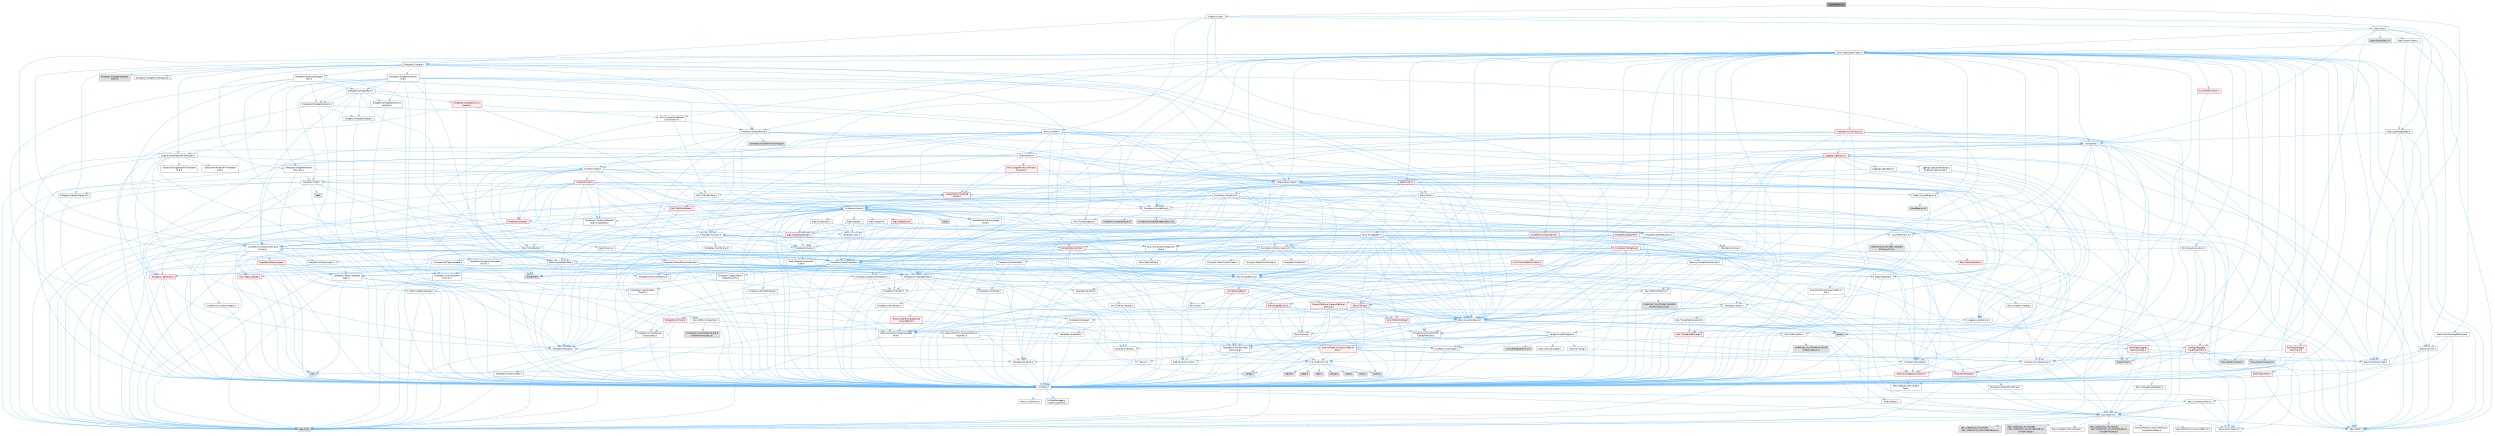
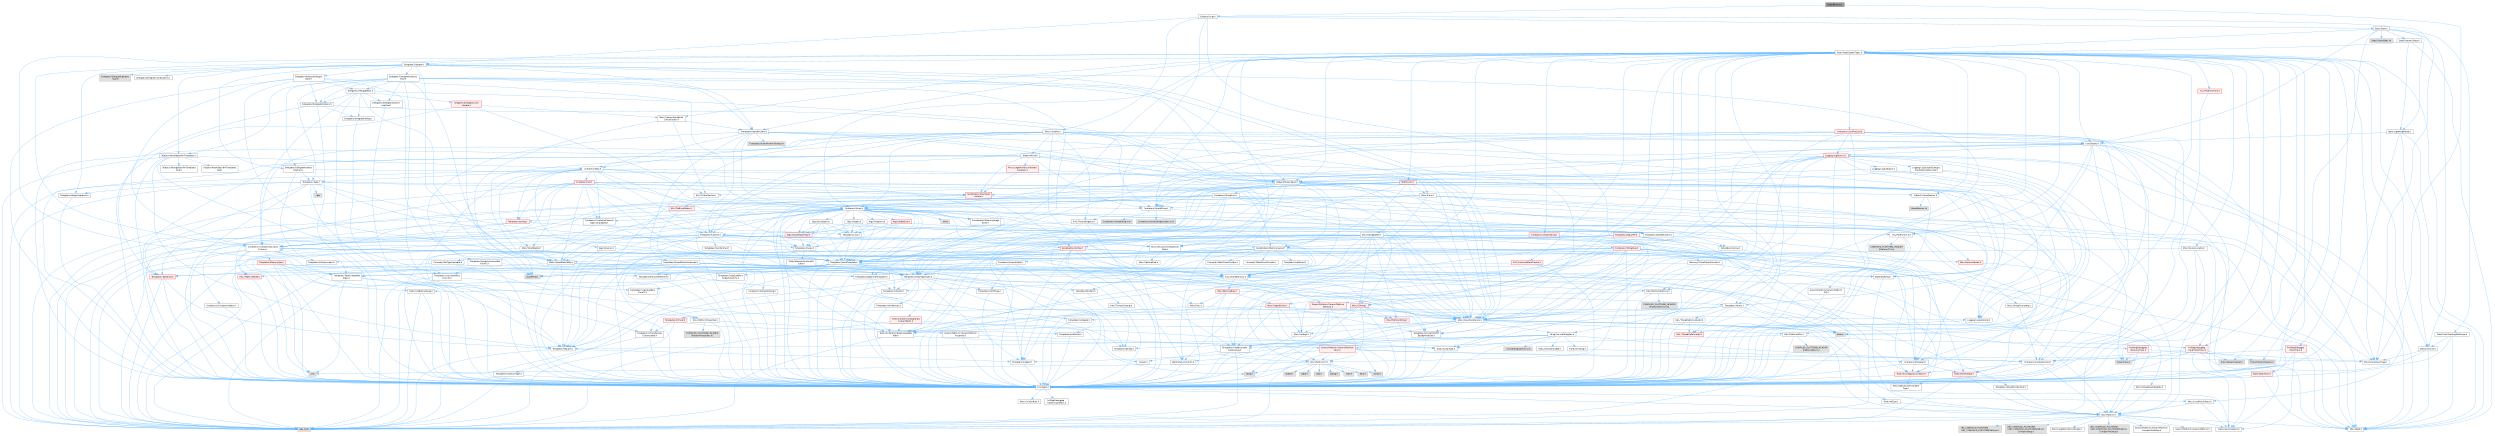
(1447, 349) -> (1446, 349)
